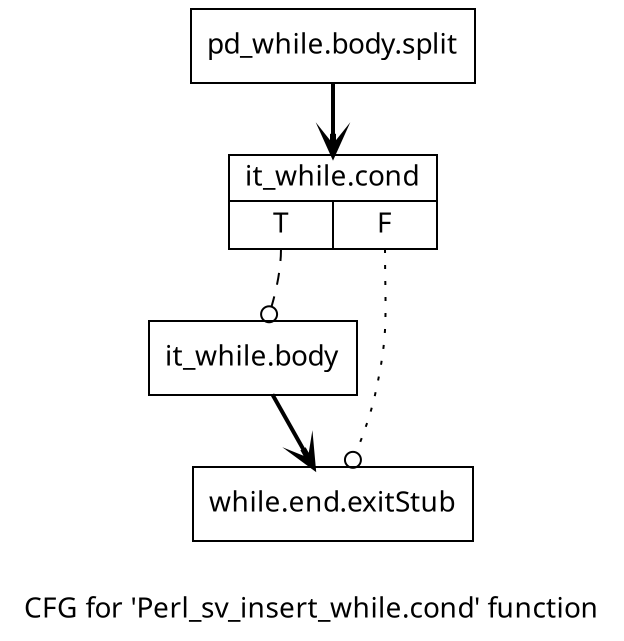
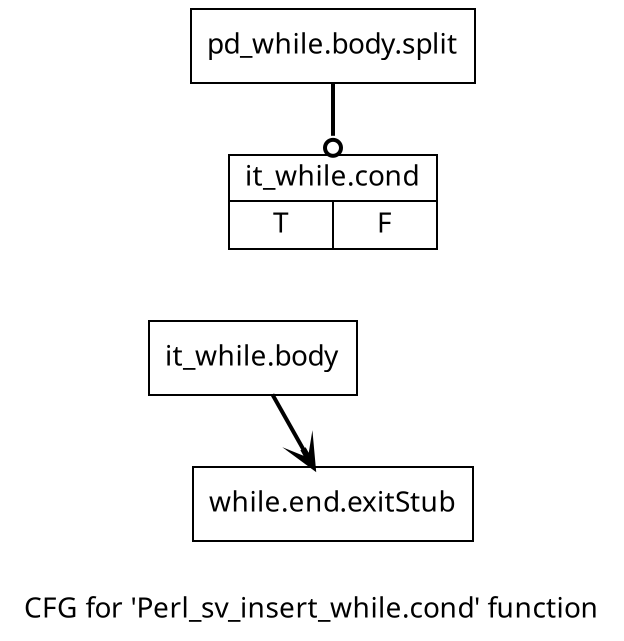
(333, 109) -> (333, 109)
(278, 278) -> none
(383, 353) -> none
